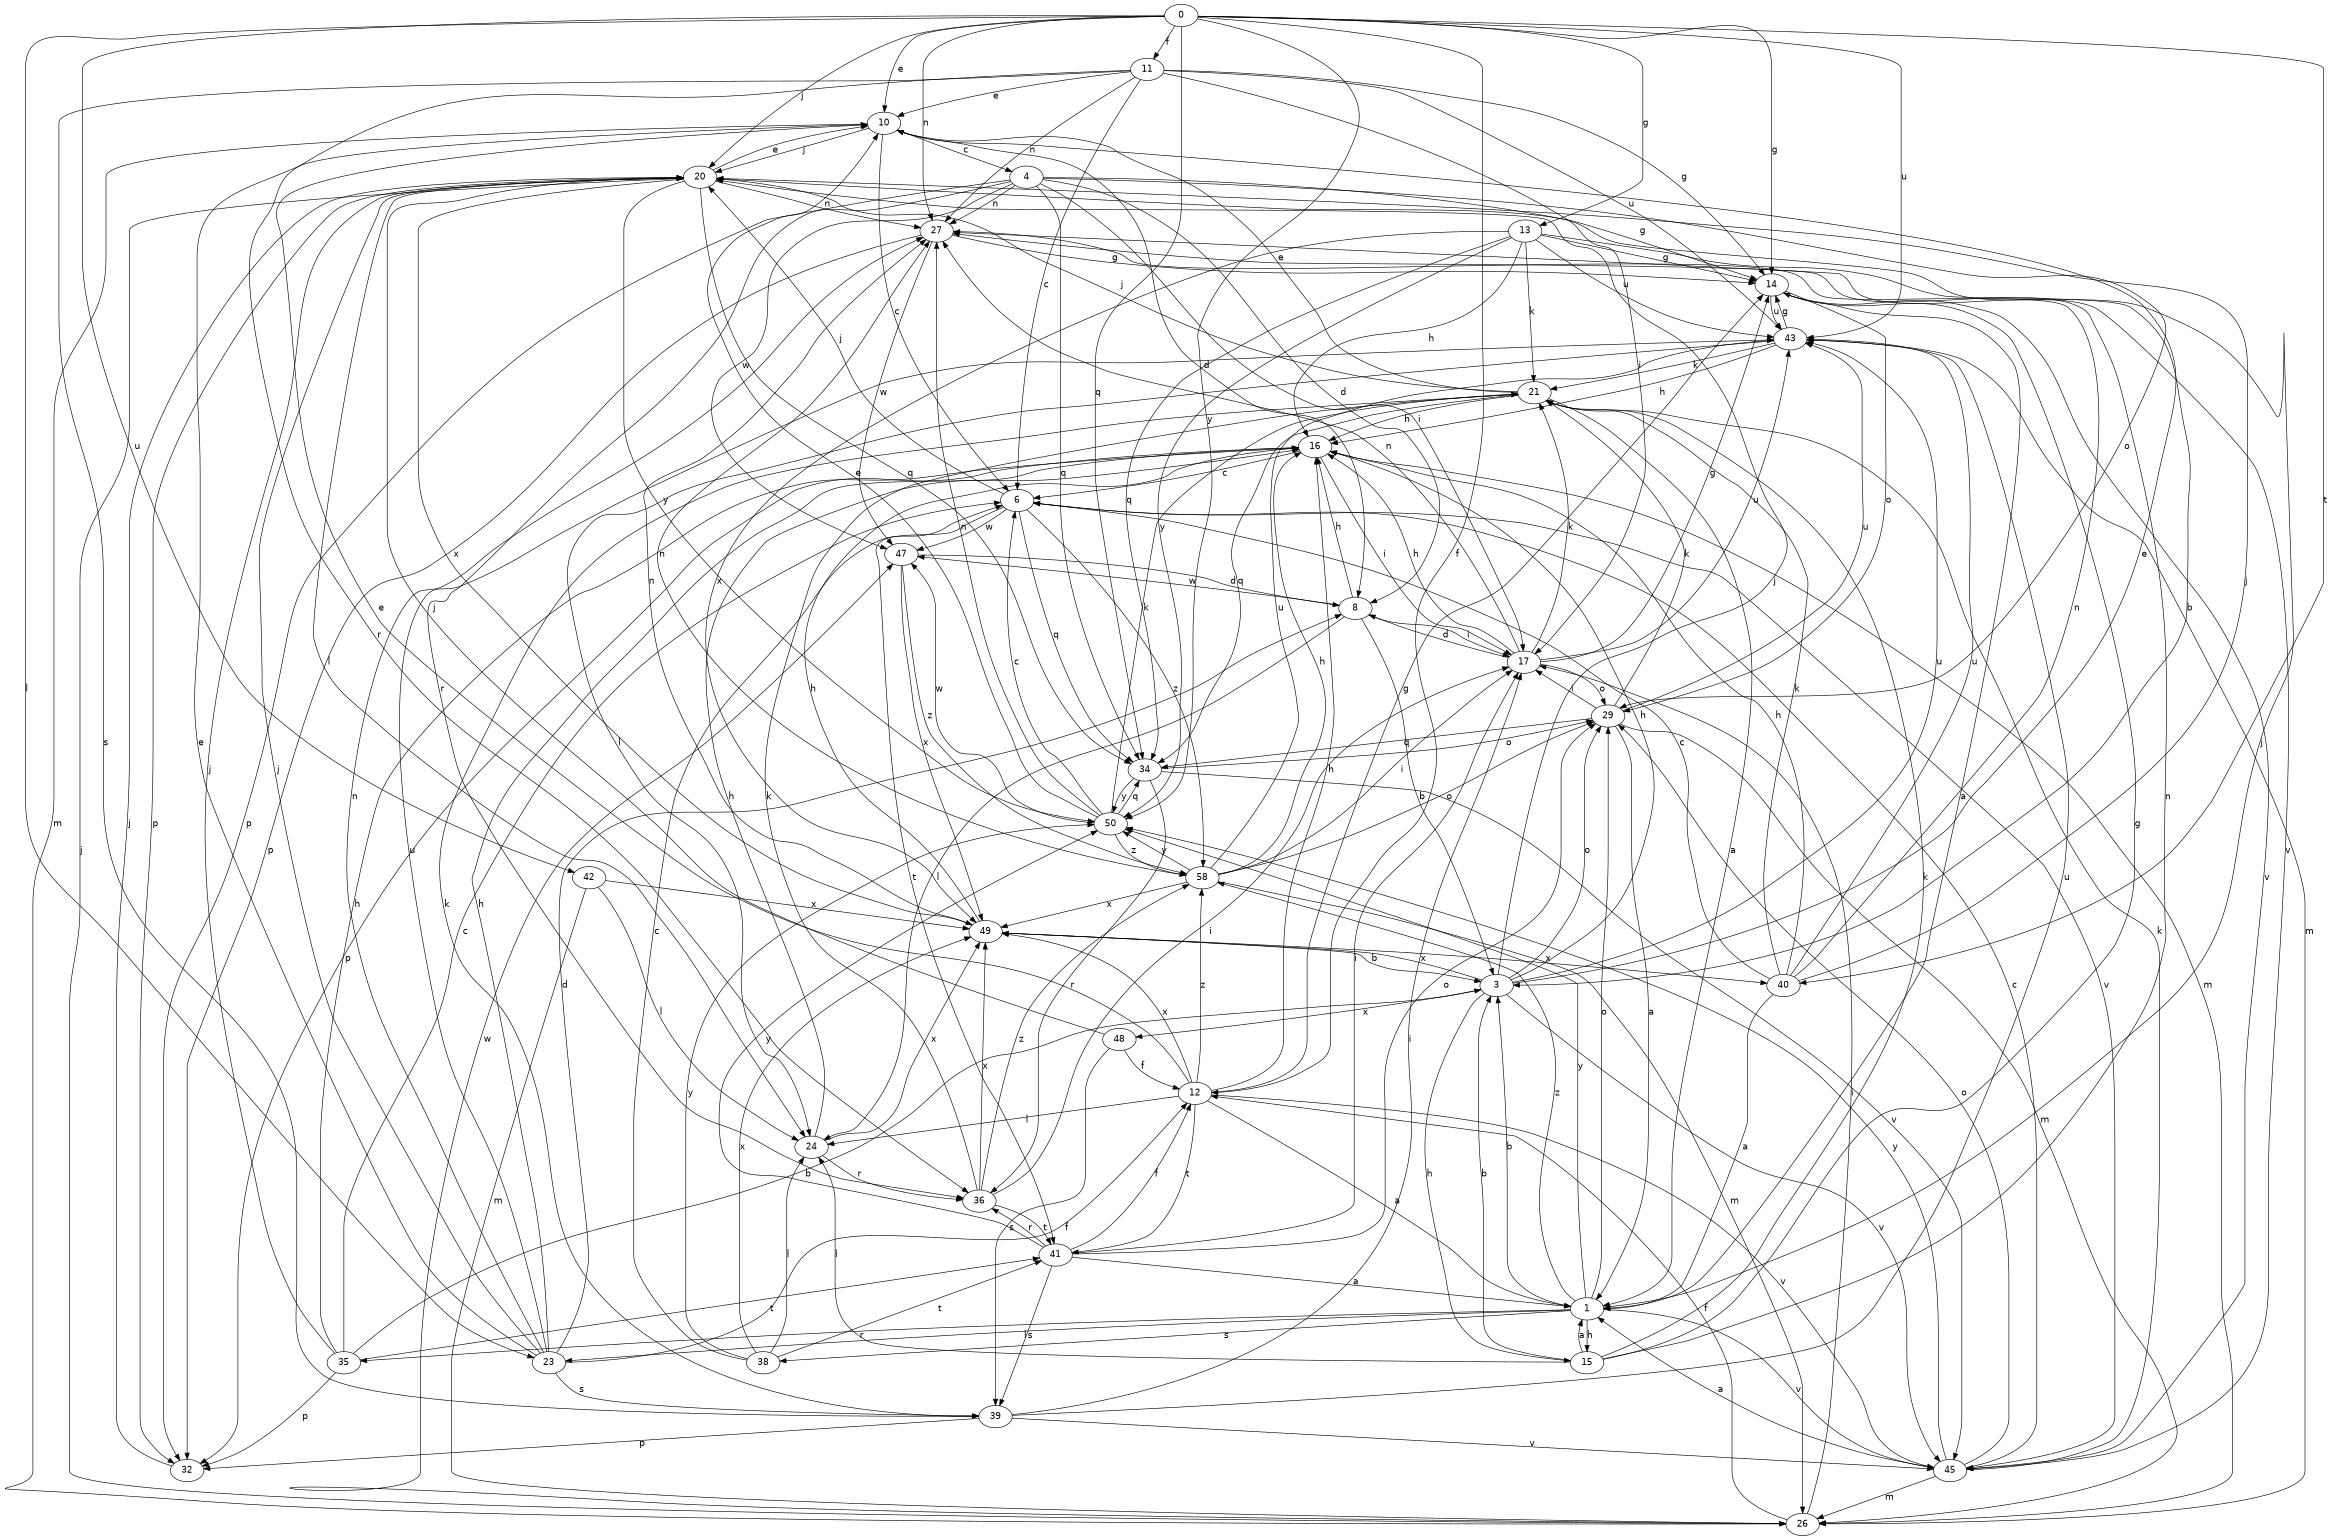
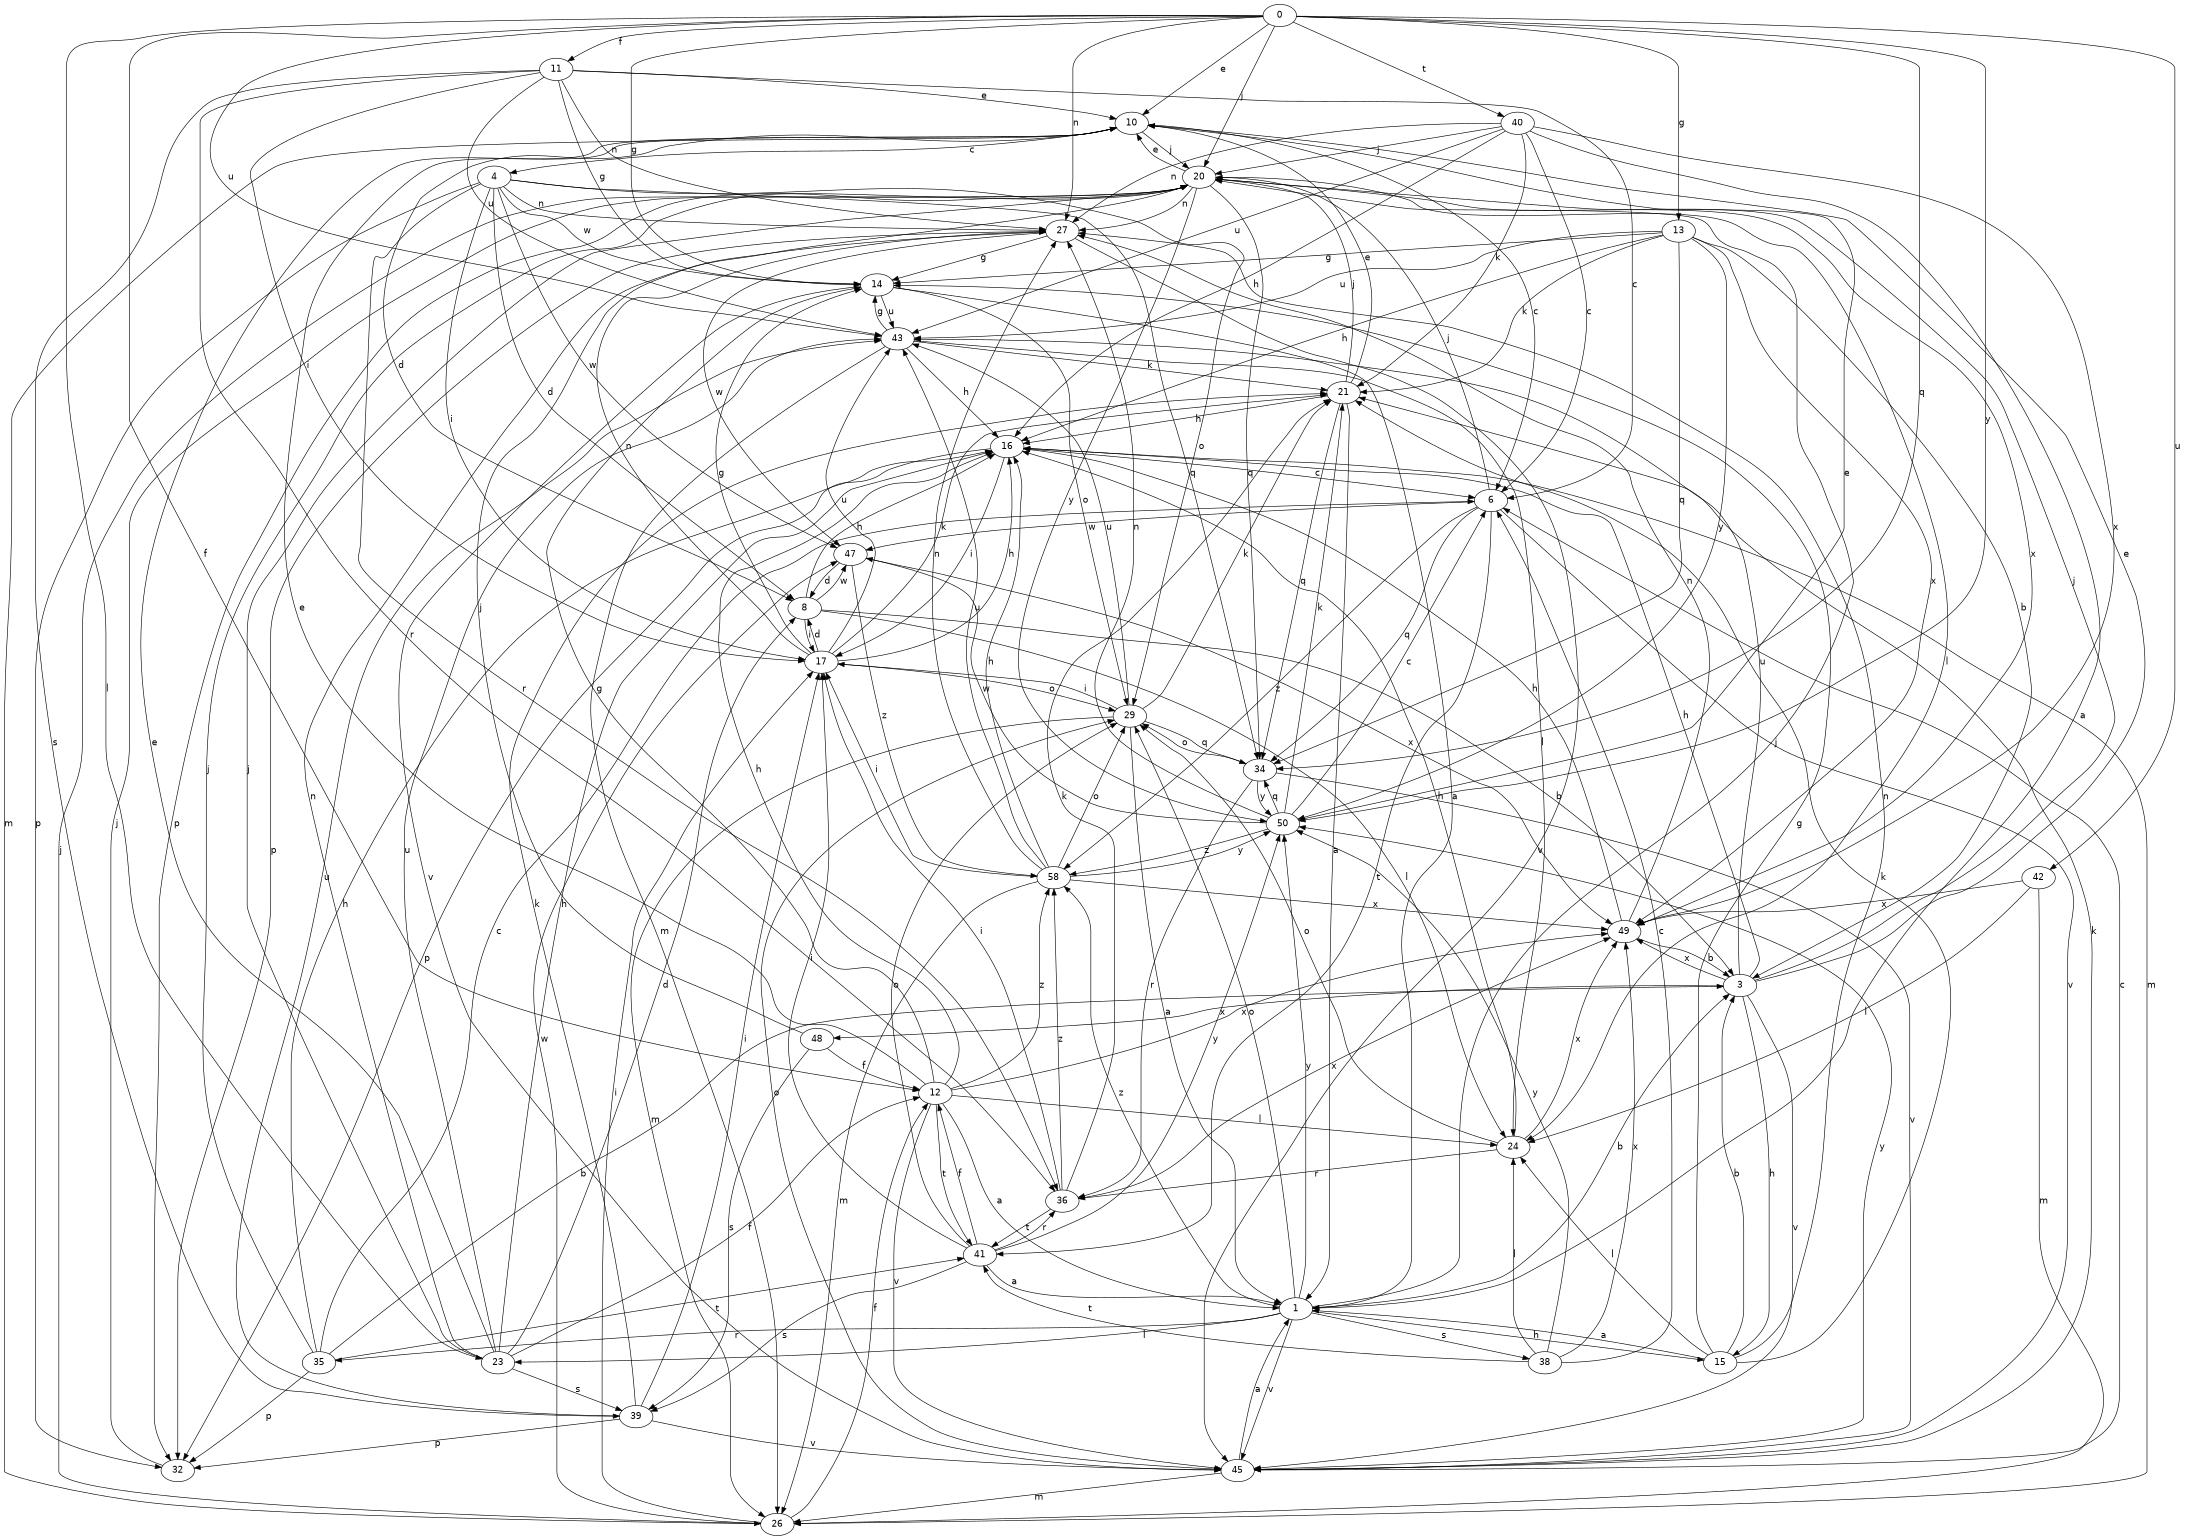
(1643, 231) -> (587, 231)
(1584, 868) -> (1310, 955)
(1401, 952) -> (2103, 456)
